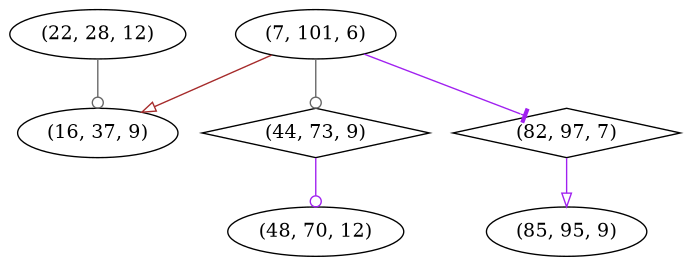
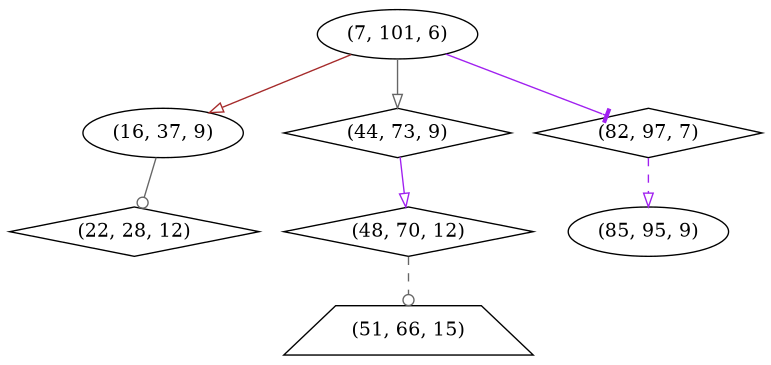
(98, 34) -> (134, 232)
(98, 78) -> (150, 178)
(316, 78) -> (398, 77)
(567, 176) -> (648, 176)
(316, 177) -> (402, 175)
(316, 232) -> (409, 232)
none -> (409, 330)
